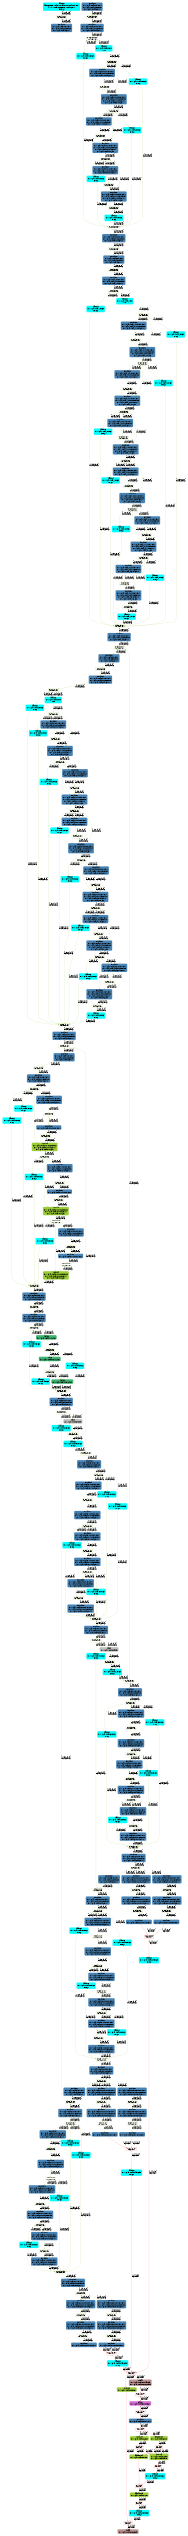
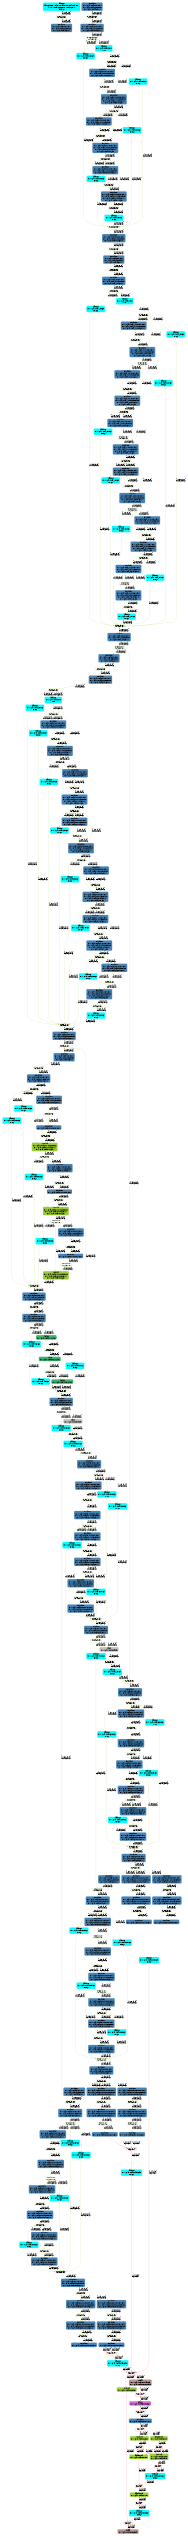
(149, 1937) -> none
